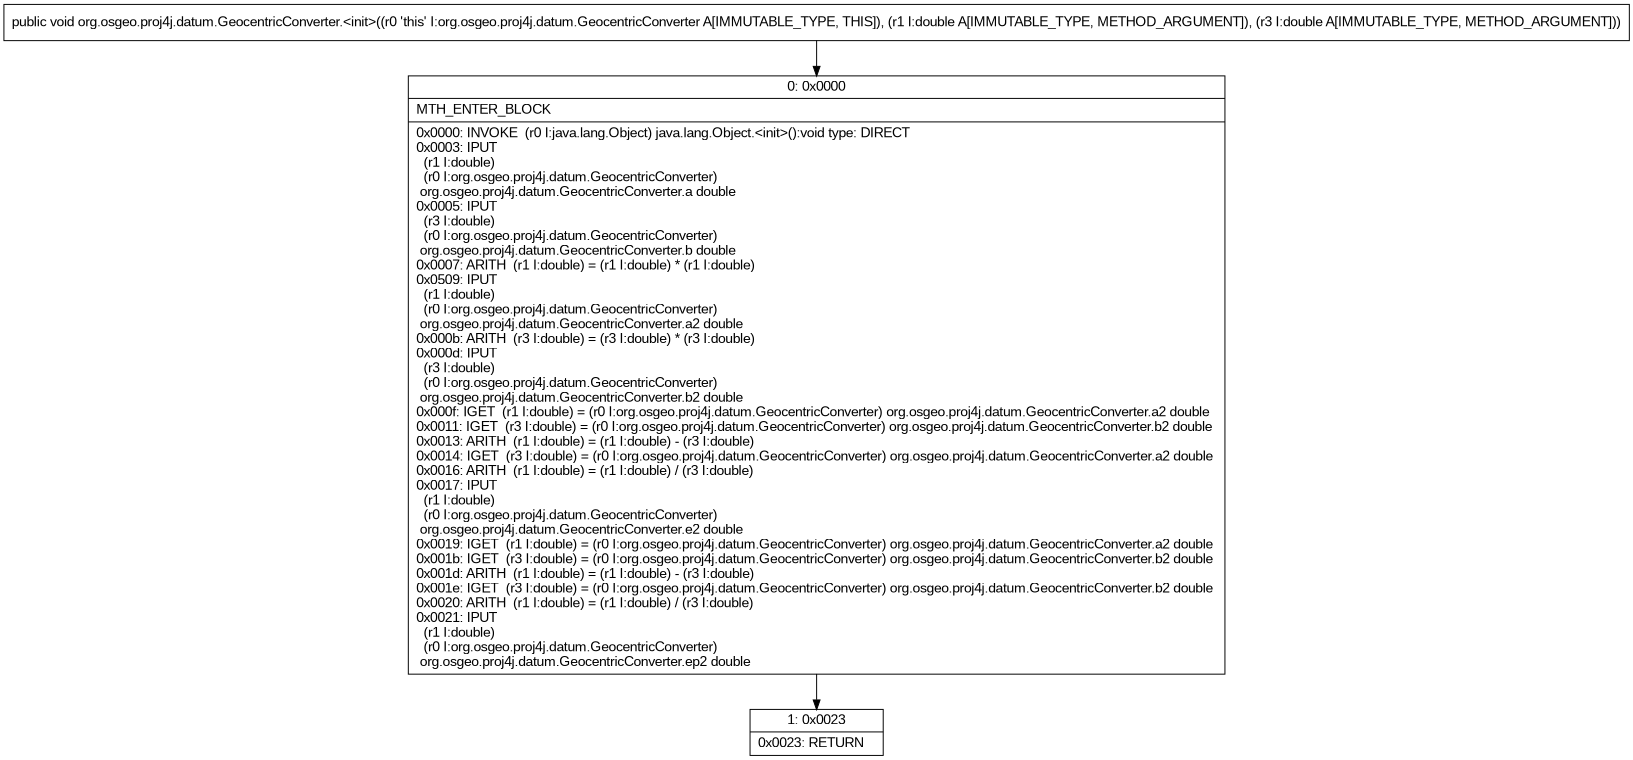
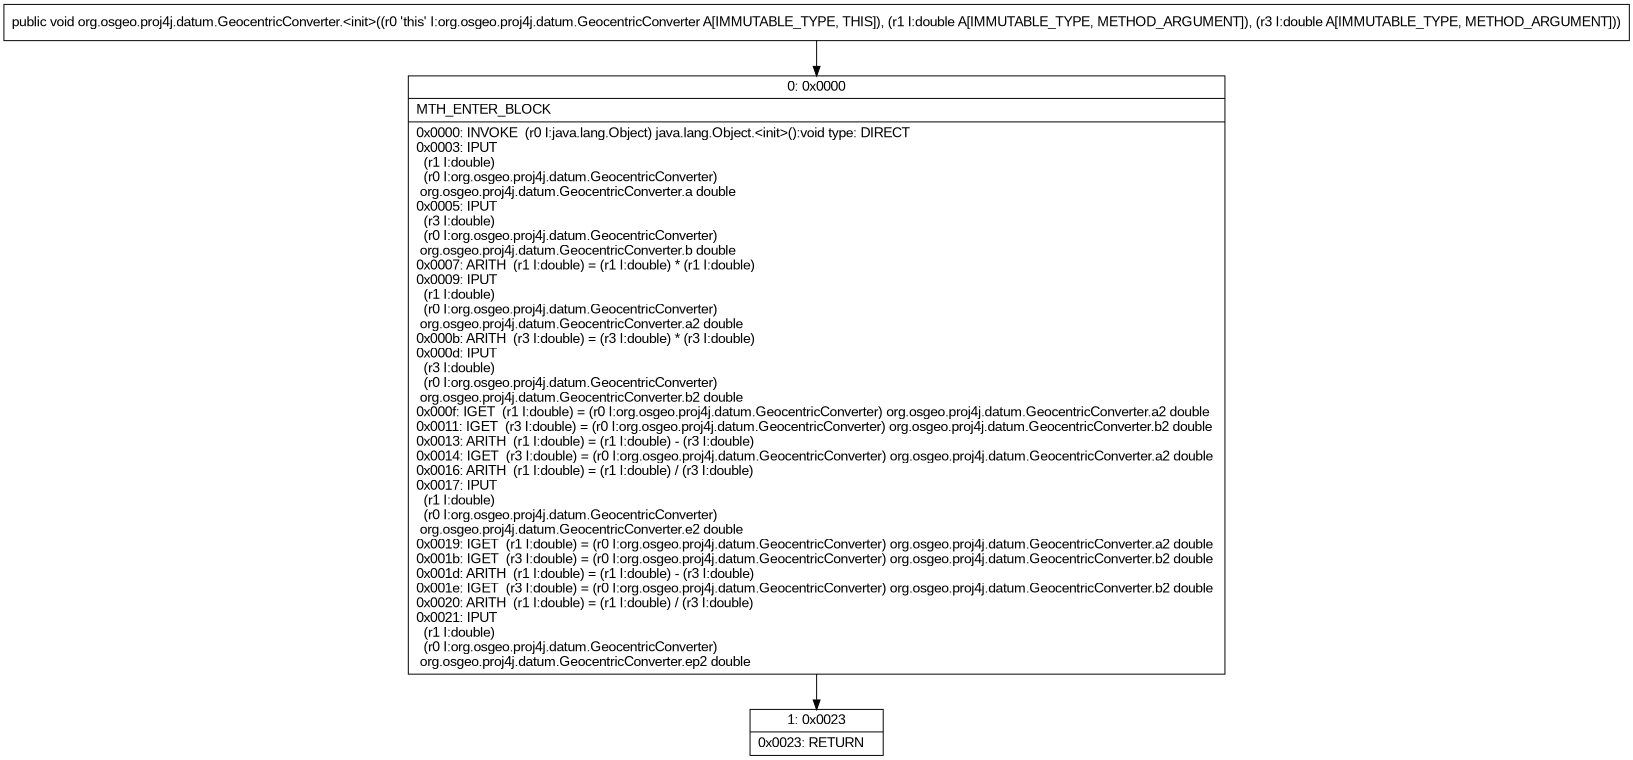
(461, 280) -> (461, 280)
